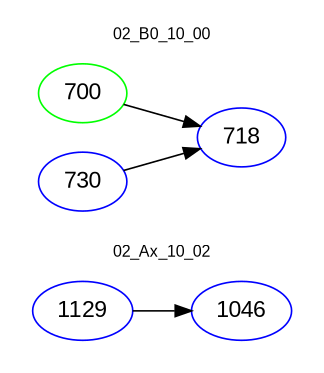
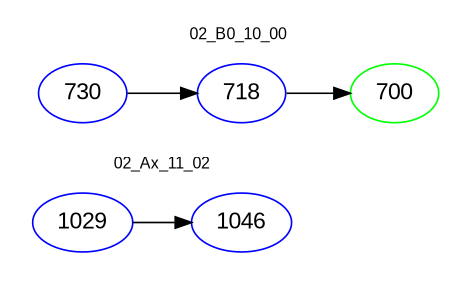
(154, 113) -> (310, 93)
(162, 253) -> (162, 164)
(83, 311) -> (83, 223)
